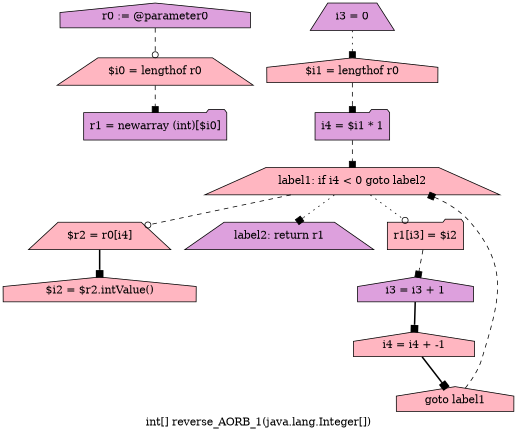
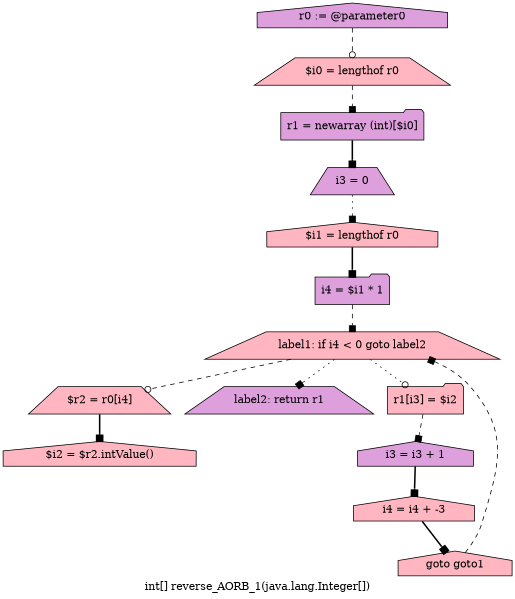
(352, 94) -> (352, 258)
none -> (352, 150)
(414, 346) -> (414, 510)
(455, 400) -> (455, 565)
